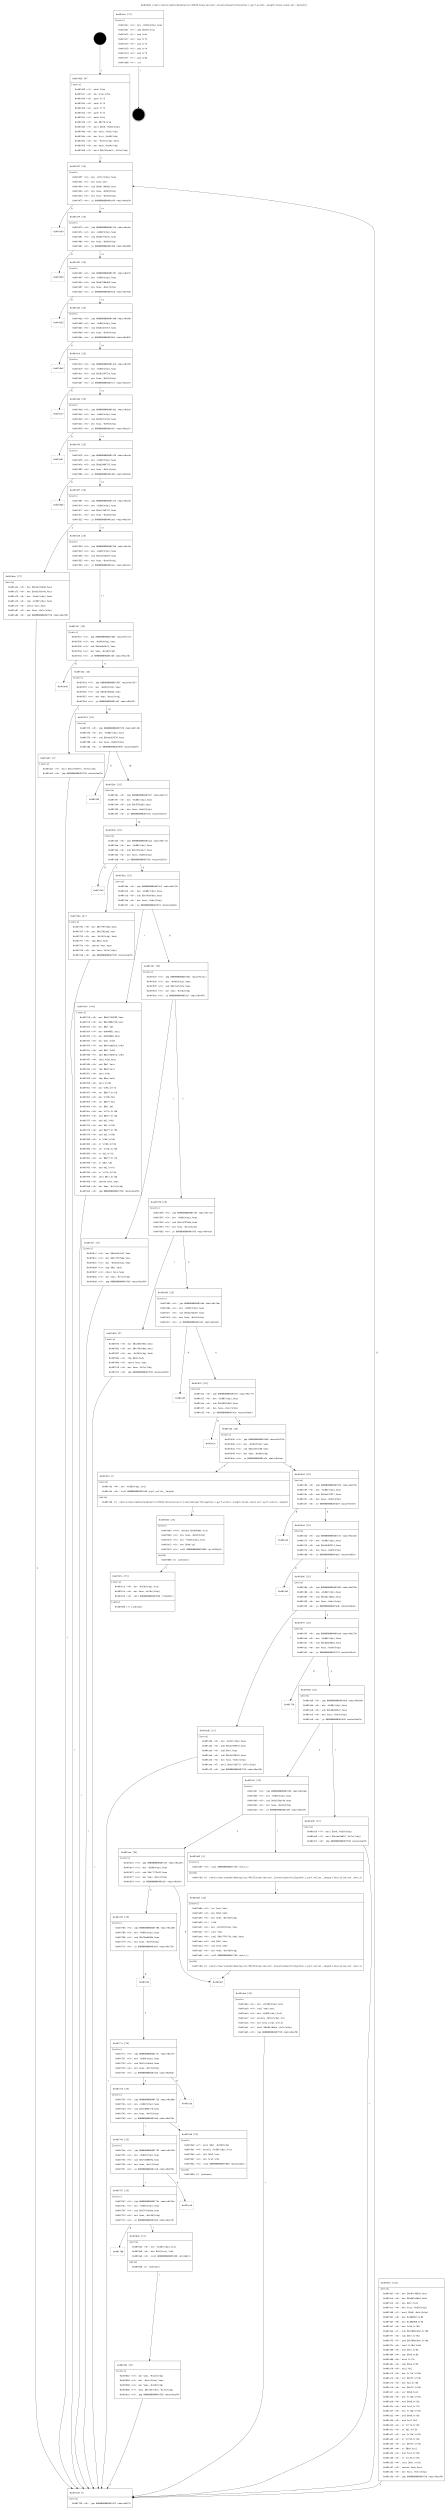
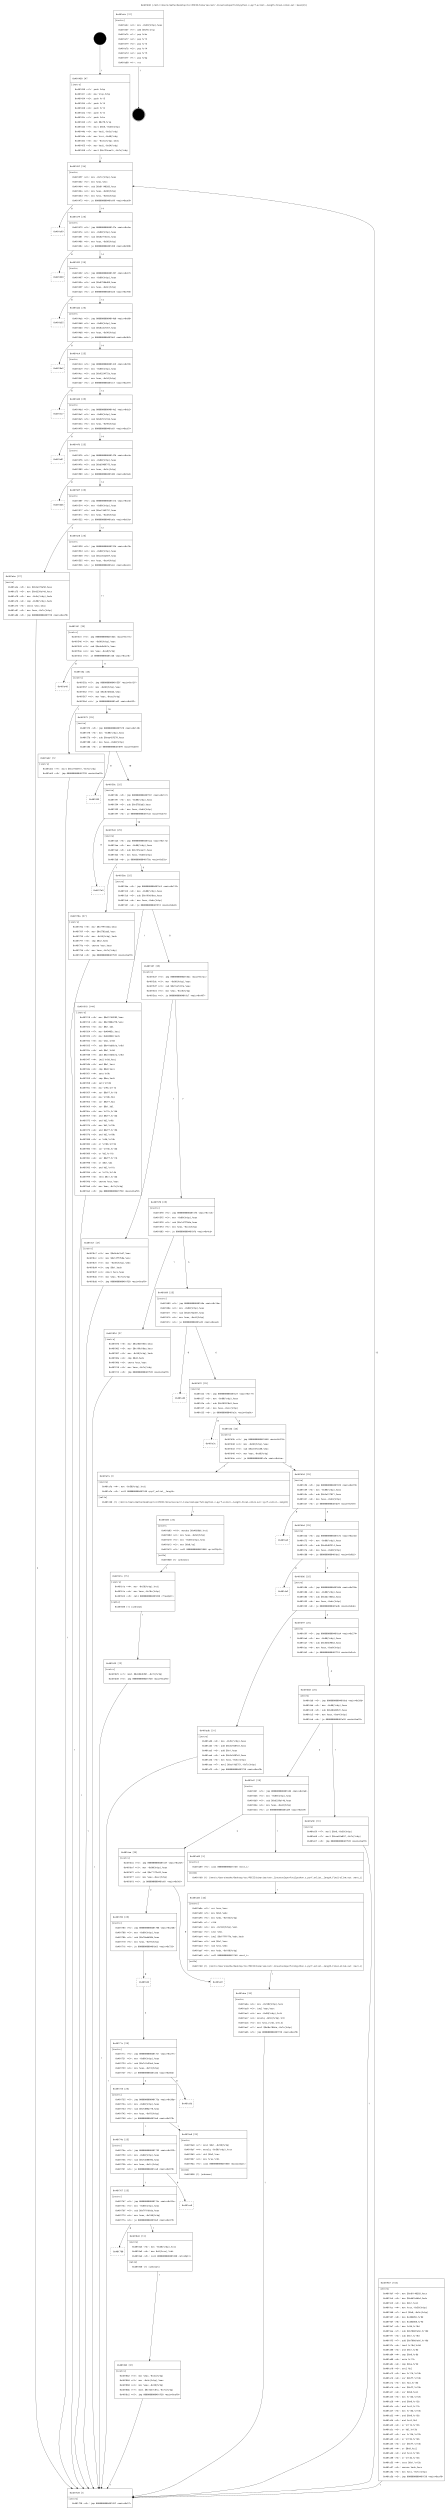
(100, 874) -> (93, 850)
none -> (137, 1671)
(289, 1705) -> none
(227, 1974) -> (270, 1979)
